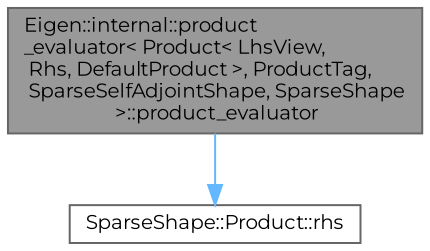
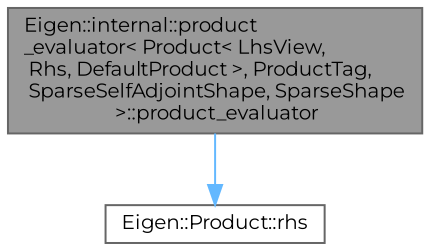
(215, 224) -> (215, 224)
